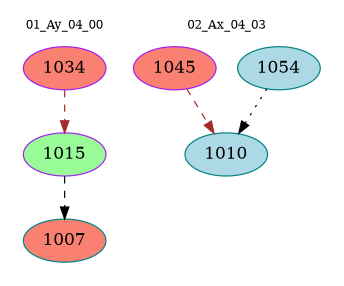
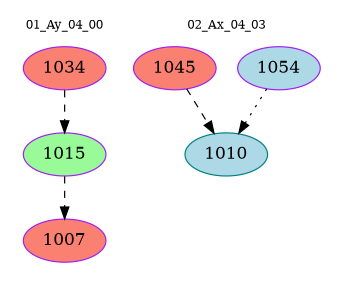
(279, 68) -> (279, 68)
(65, 105) -> (65, 105)
(197, 106) -> (197, 106)
(65, 241) -> (65, 241)
